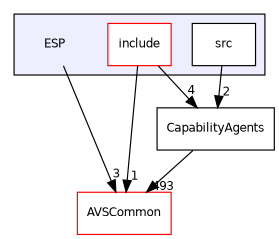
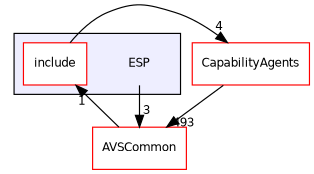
(224, 45) -> none
(132, 123) -> (102, 110)
(216, 129) -> (251, 64)
